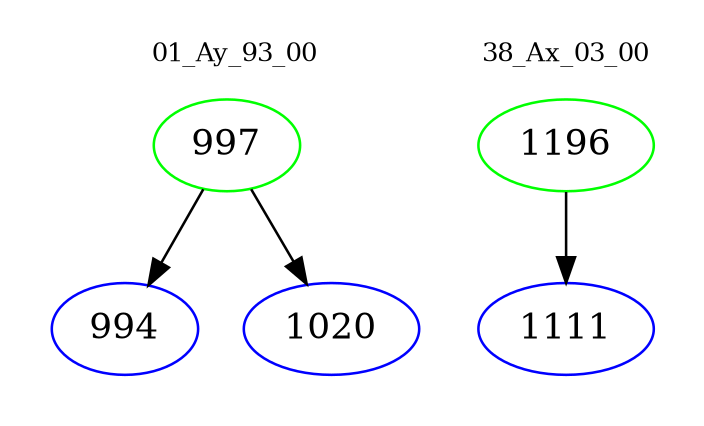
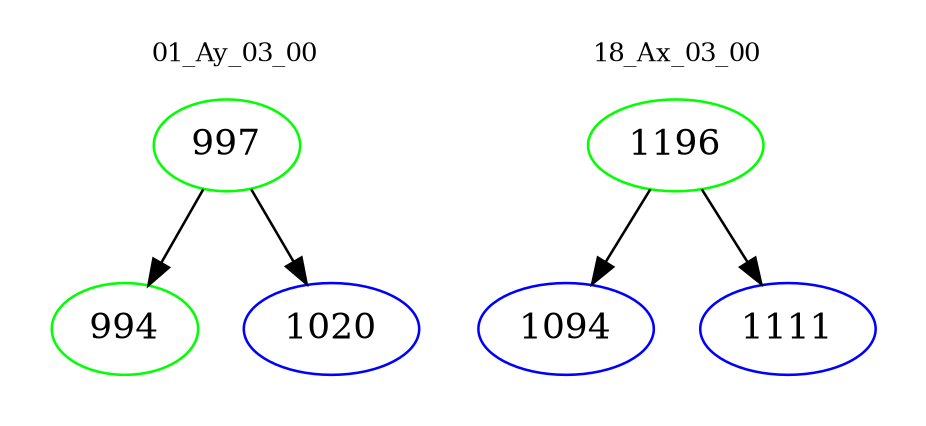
(235, 55) -> (235, 55)
(566, 55) -> (677, 55)
(125, 329) -> (125, 329)
none -> (566, 329)
